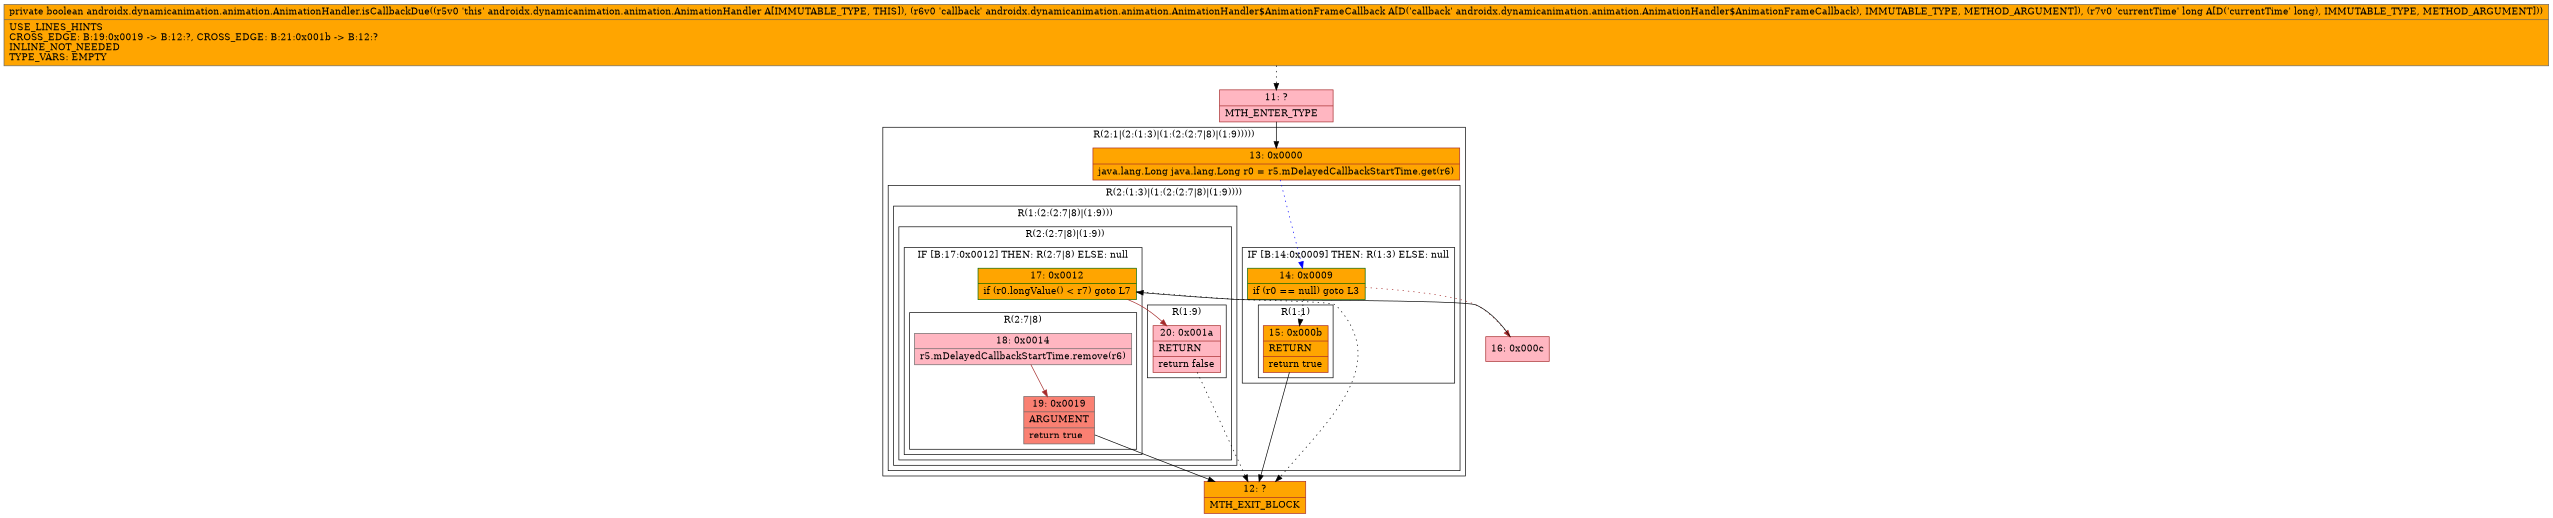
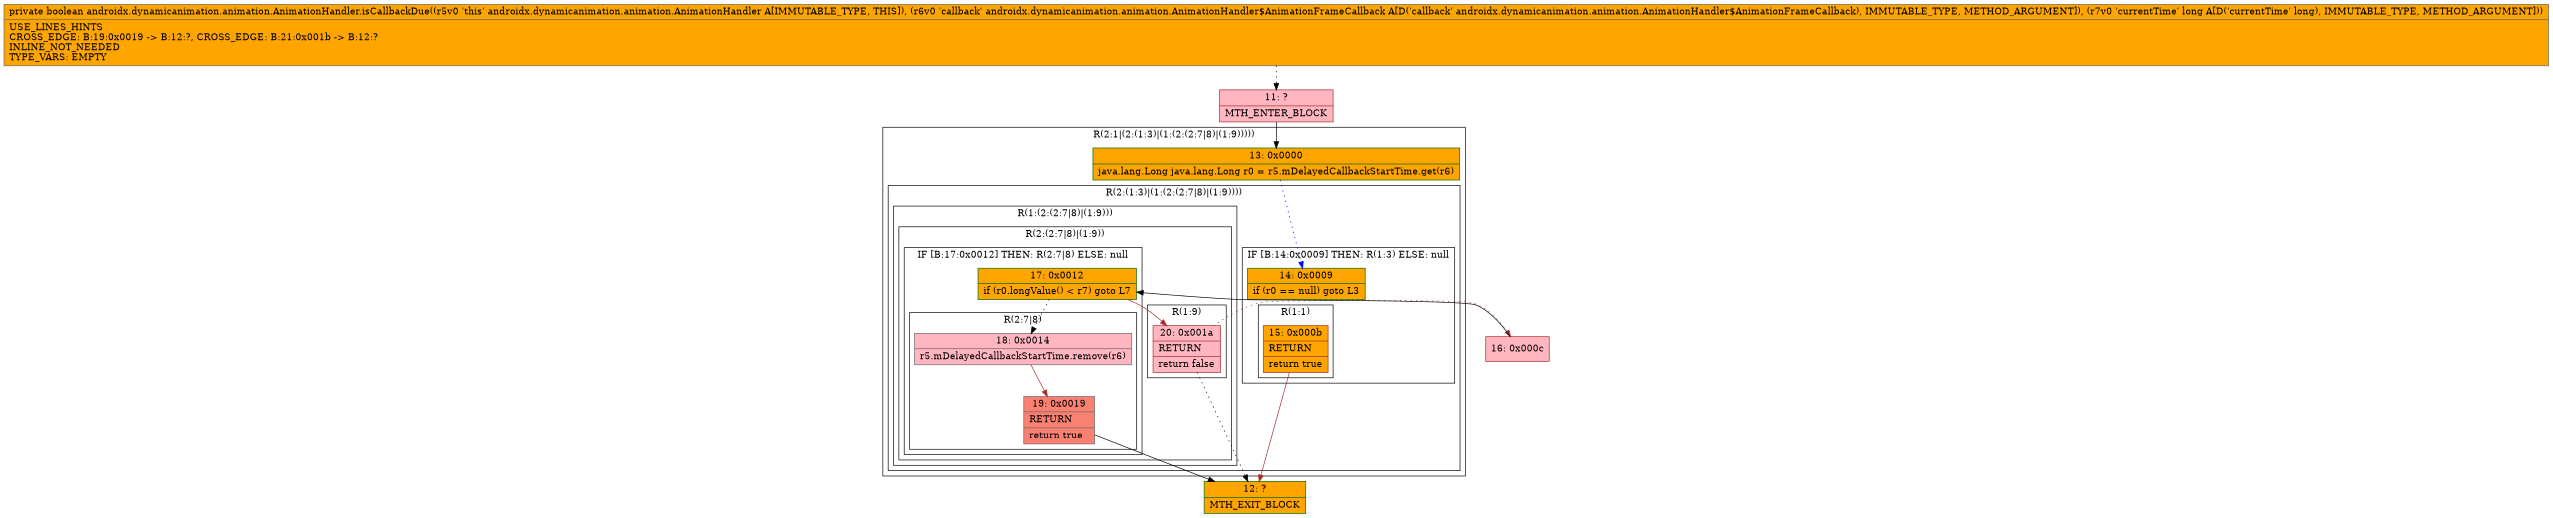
(1272, 114) -> (1276, 114)
(1276, 164) -> (1276, 164)
(1441, 296) -> (1363, 301)
(1302, 309) -> none
(1343, 314) -> (1040, 317)
(1059, 420) -> (1051, 420)
(1275, 424) -> (1275, 424)
(1255, 497) -> (1255, 497)
